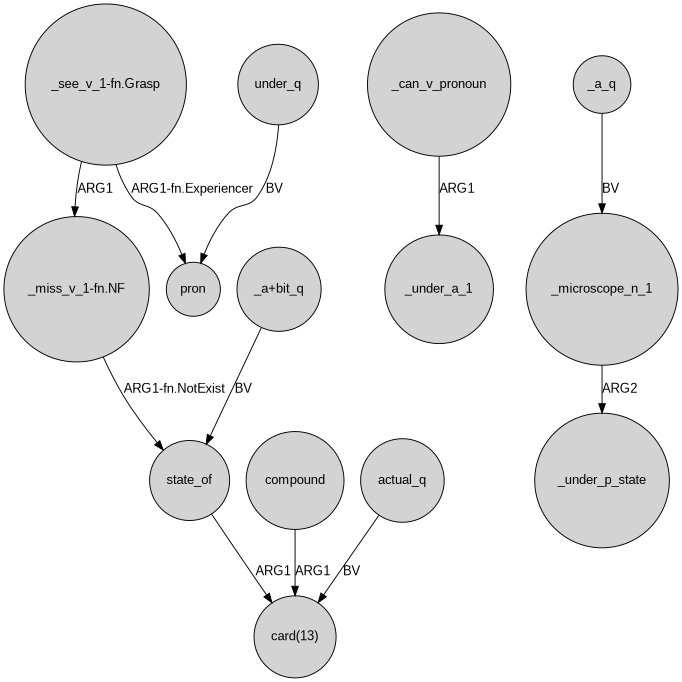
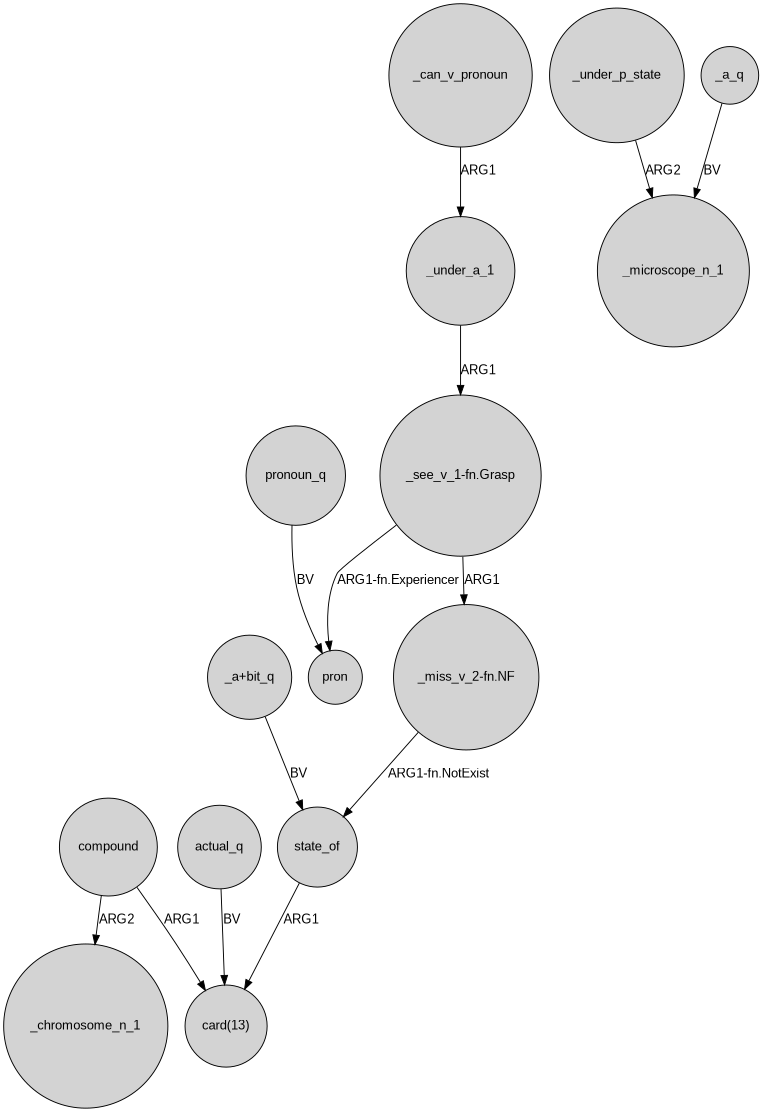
(278, 85) -> (296, 476)
(77, 289) -> (466, 677)
none -> (461, 355)
(602, 384) -> (643, 164)
none -> (86, 1026)
